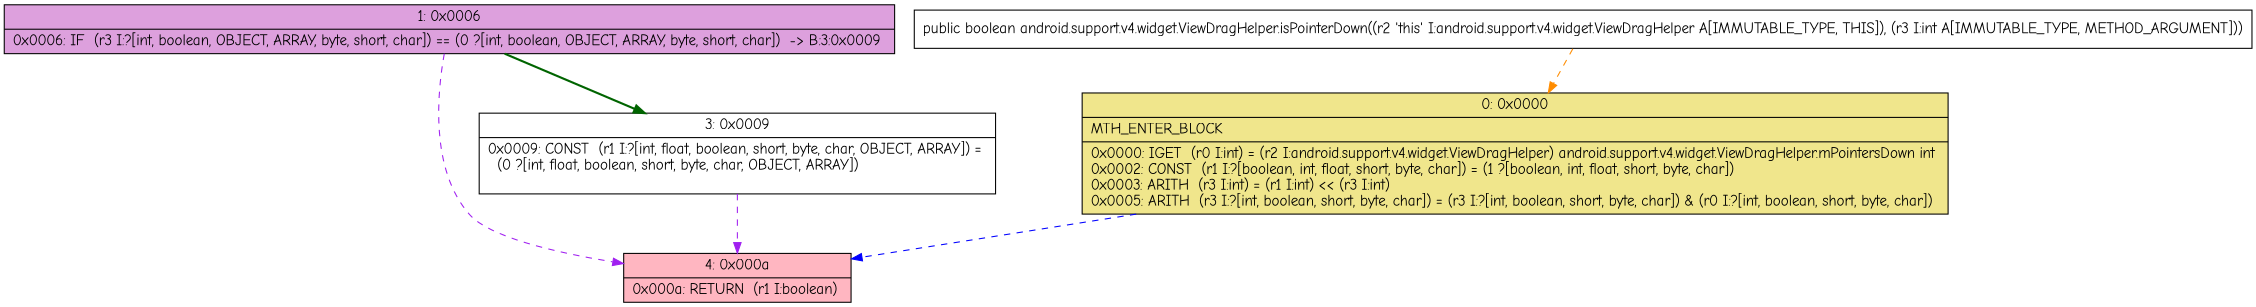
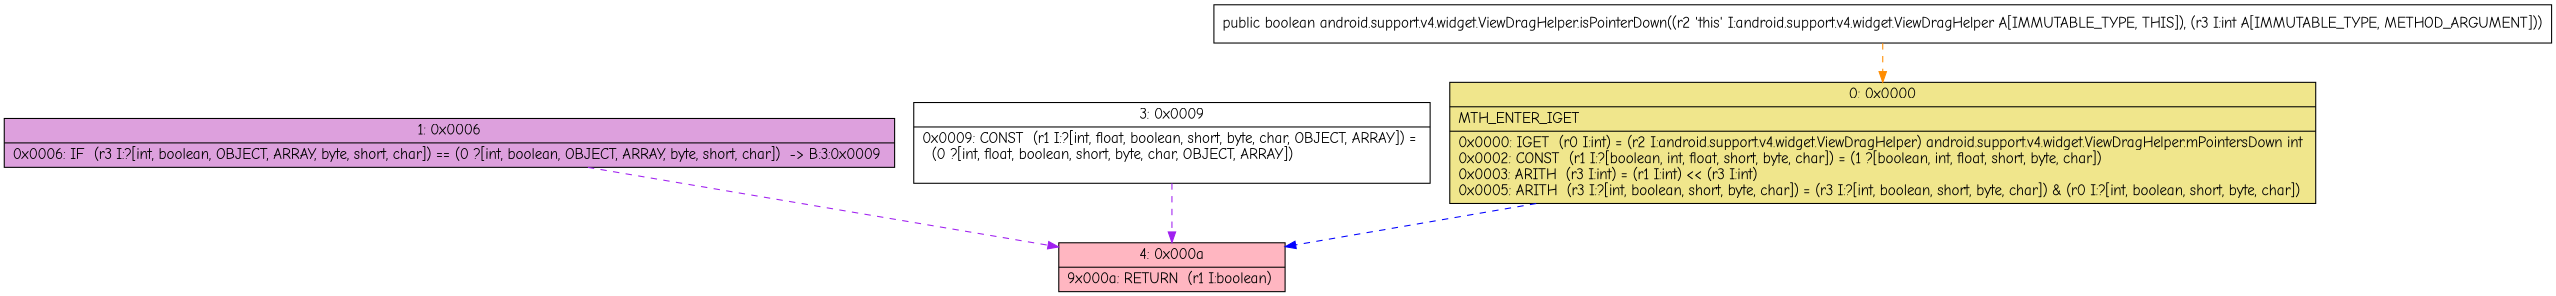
(570, 81) -> none
(1157, 129) -> (1519, 118)
(737, 290) -> (1172, 279)
